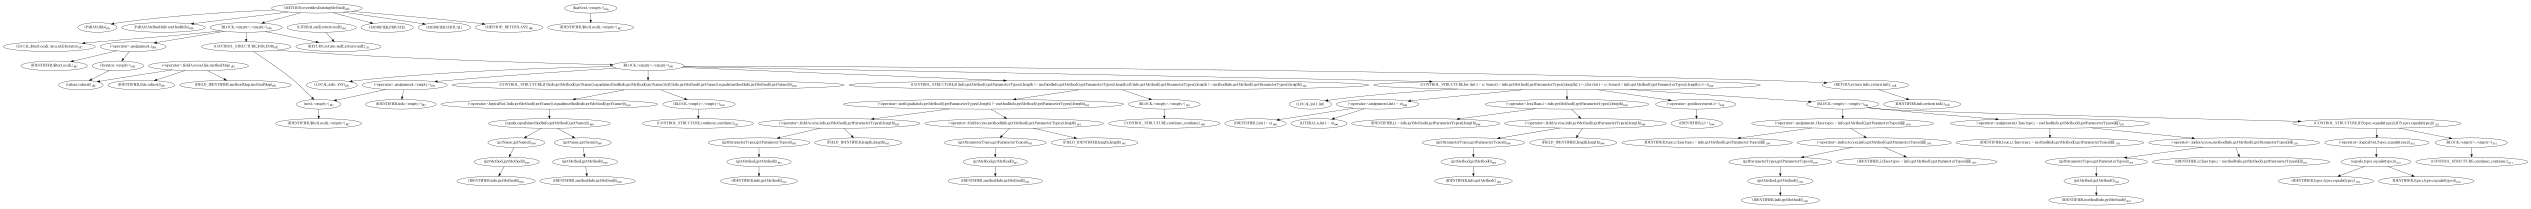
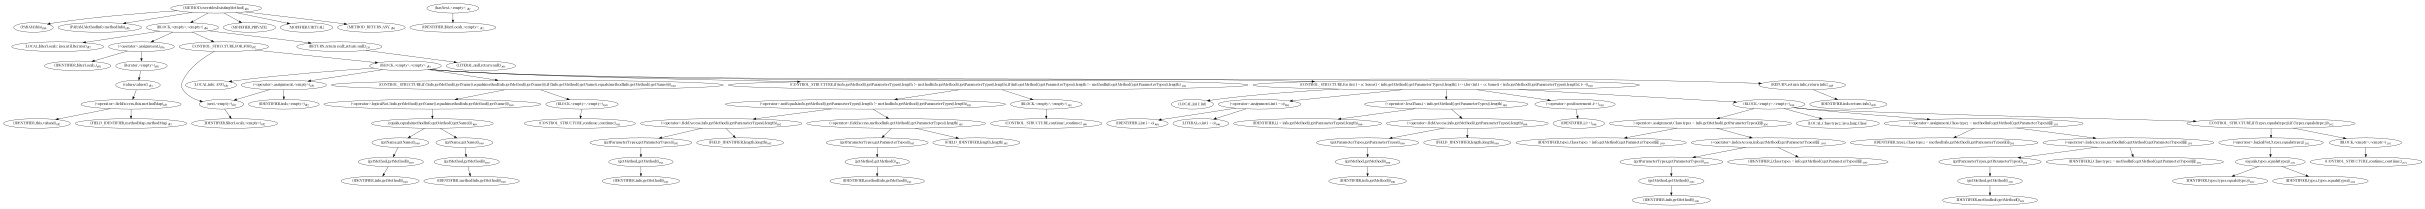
(606, 8) -> (469, 8)
(108, 27) -> (44, 27)
(329, 36) -> (410, 56)
(136, 75) -> (135, 93)
none -> (1838, 123)
